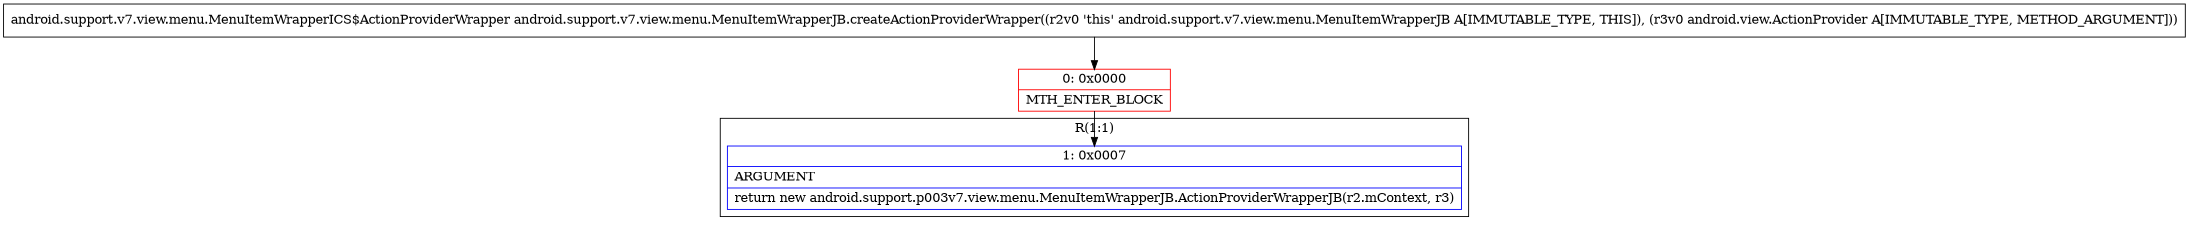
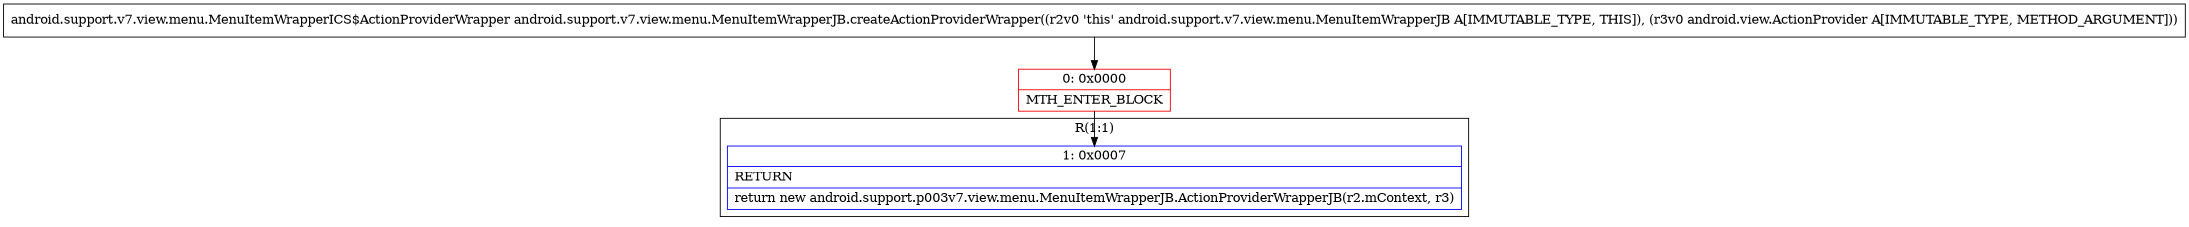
(775, 177) -> (764, 177)
